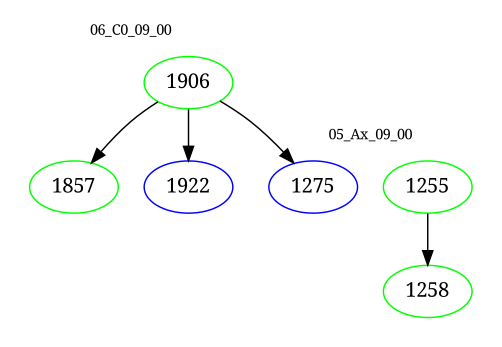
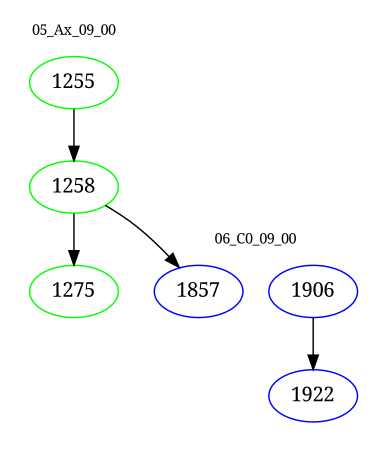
(189, 83) -> (313, 291)
(128, 124) -> (152, 239)
(266, 135) -> (74, 232)
(74, 187) -> (199, 291)
(313, 187) -> (74, 291)
